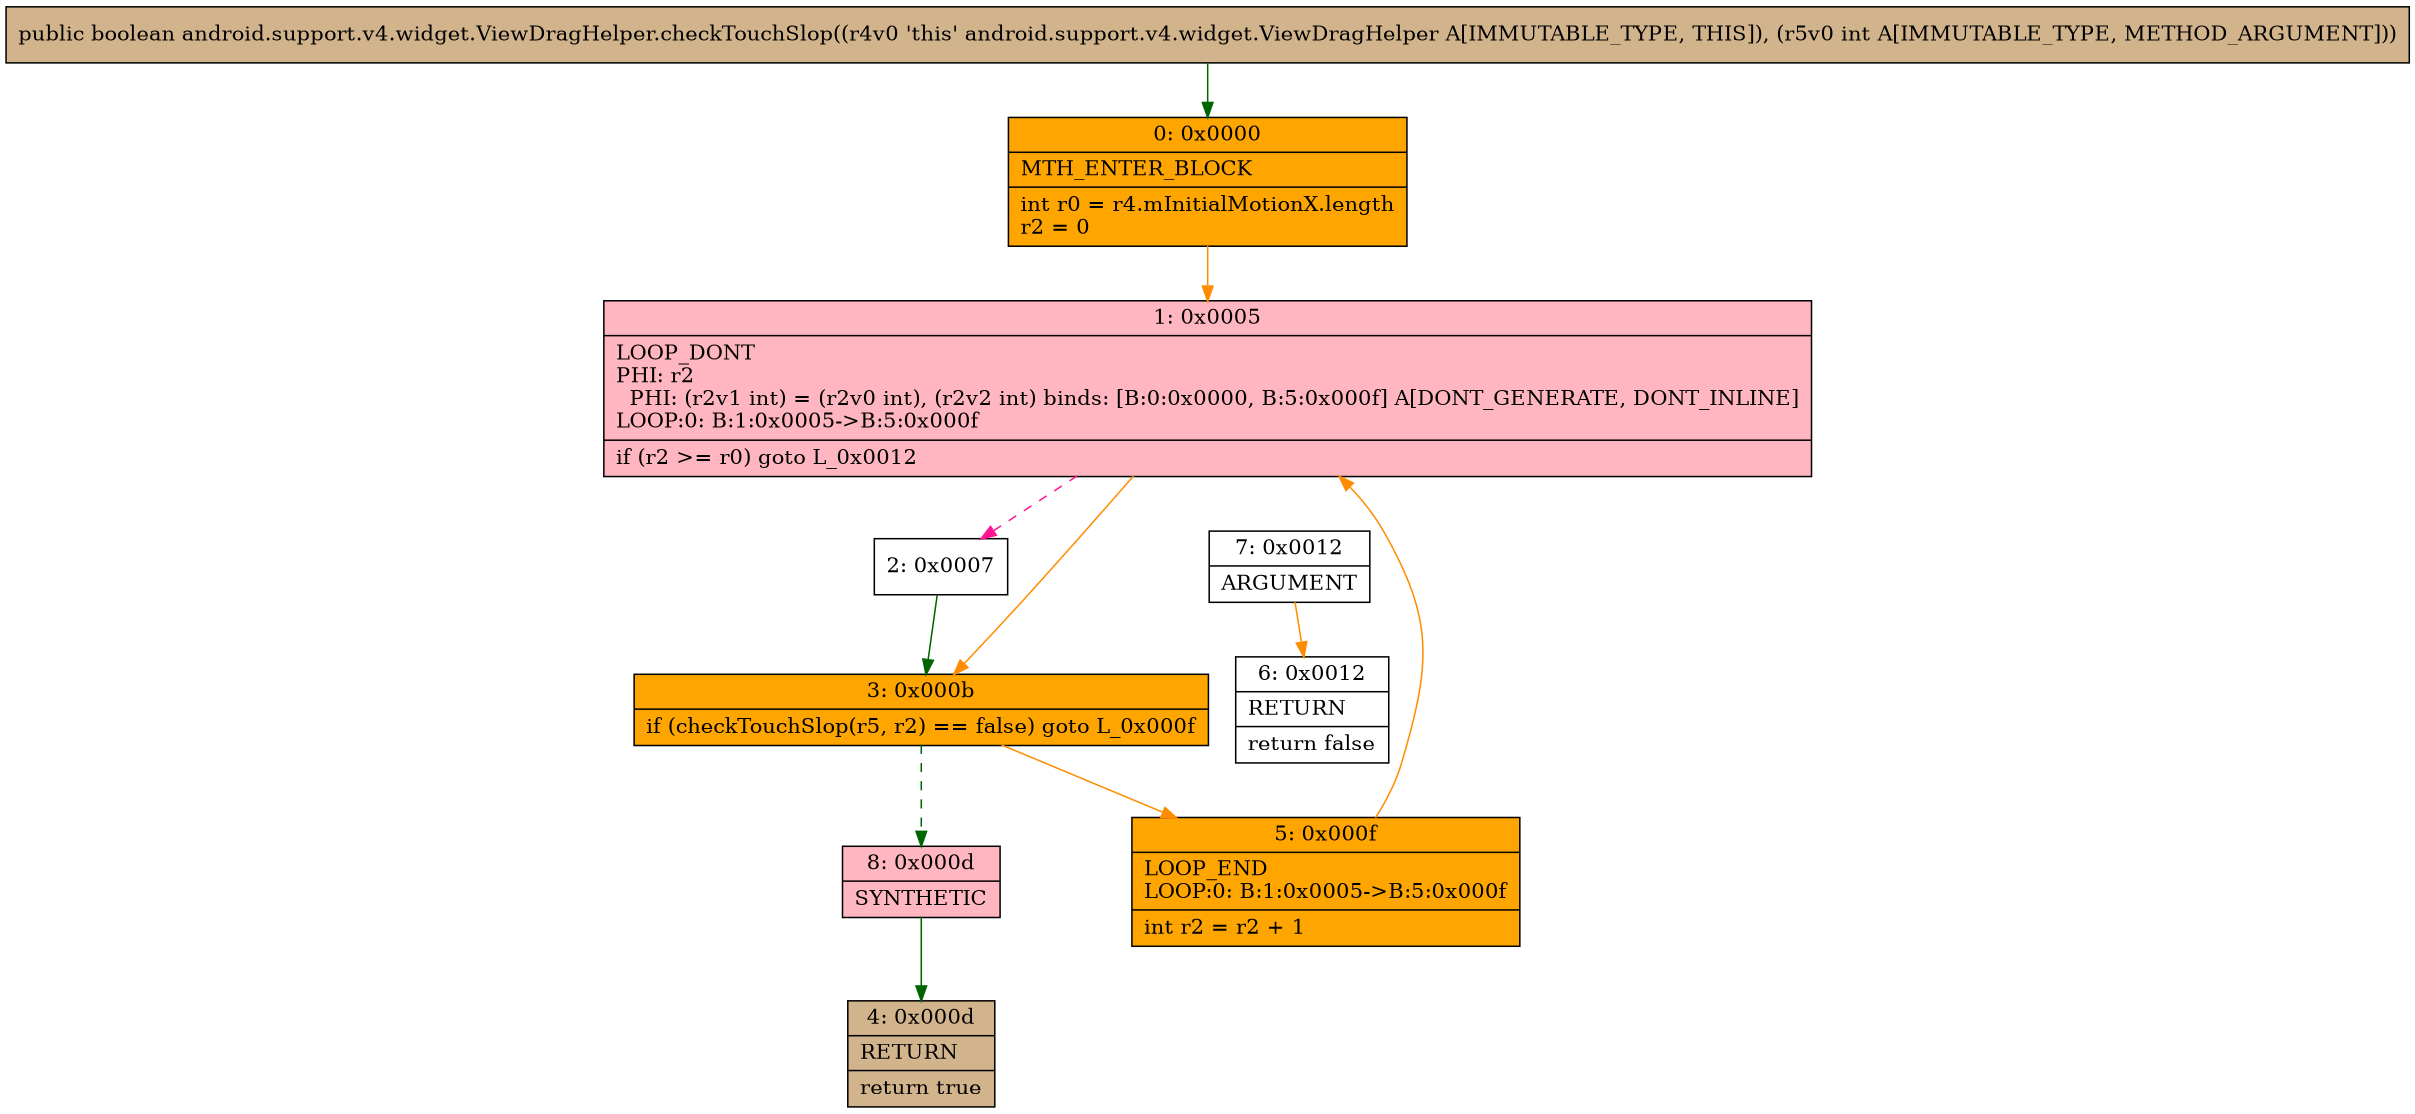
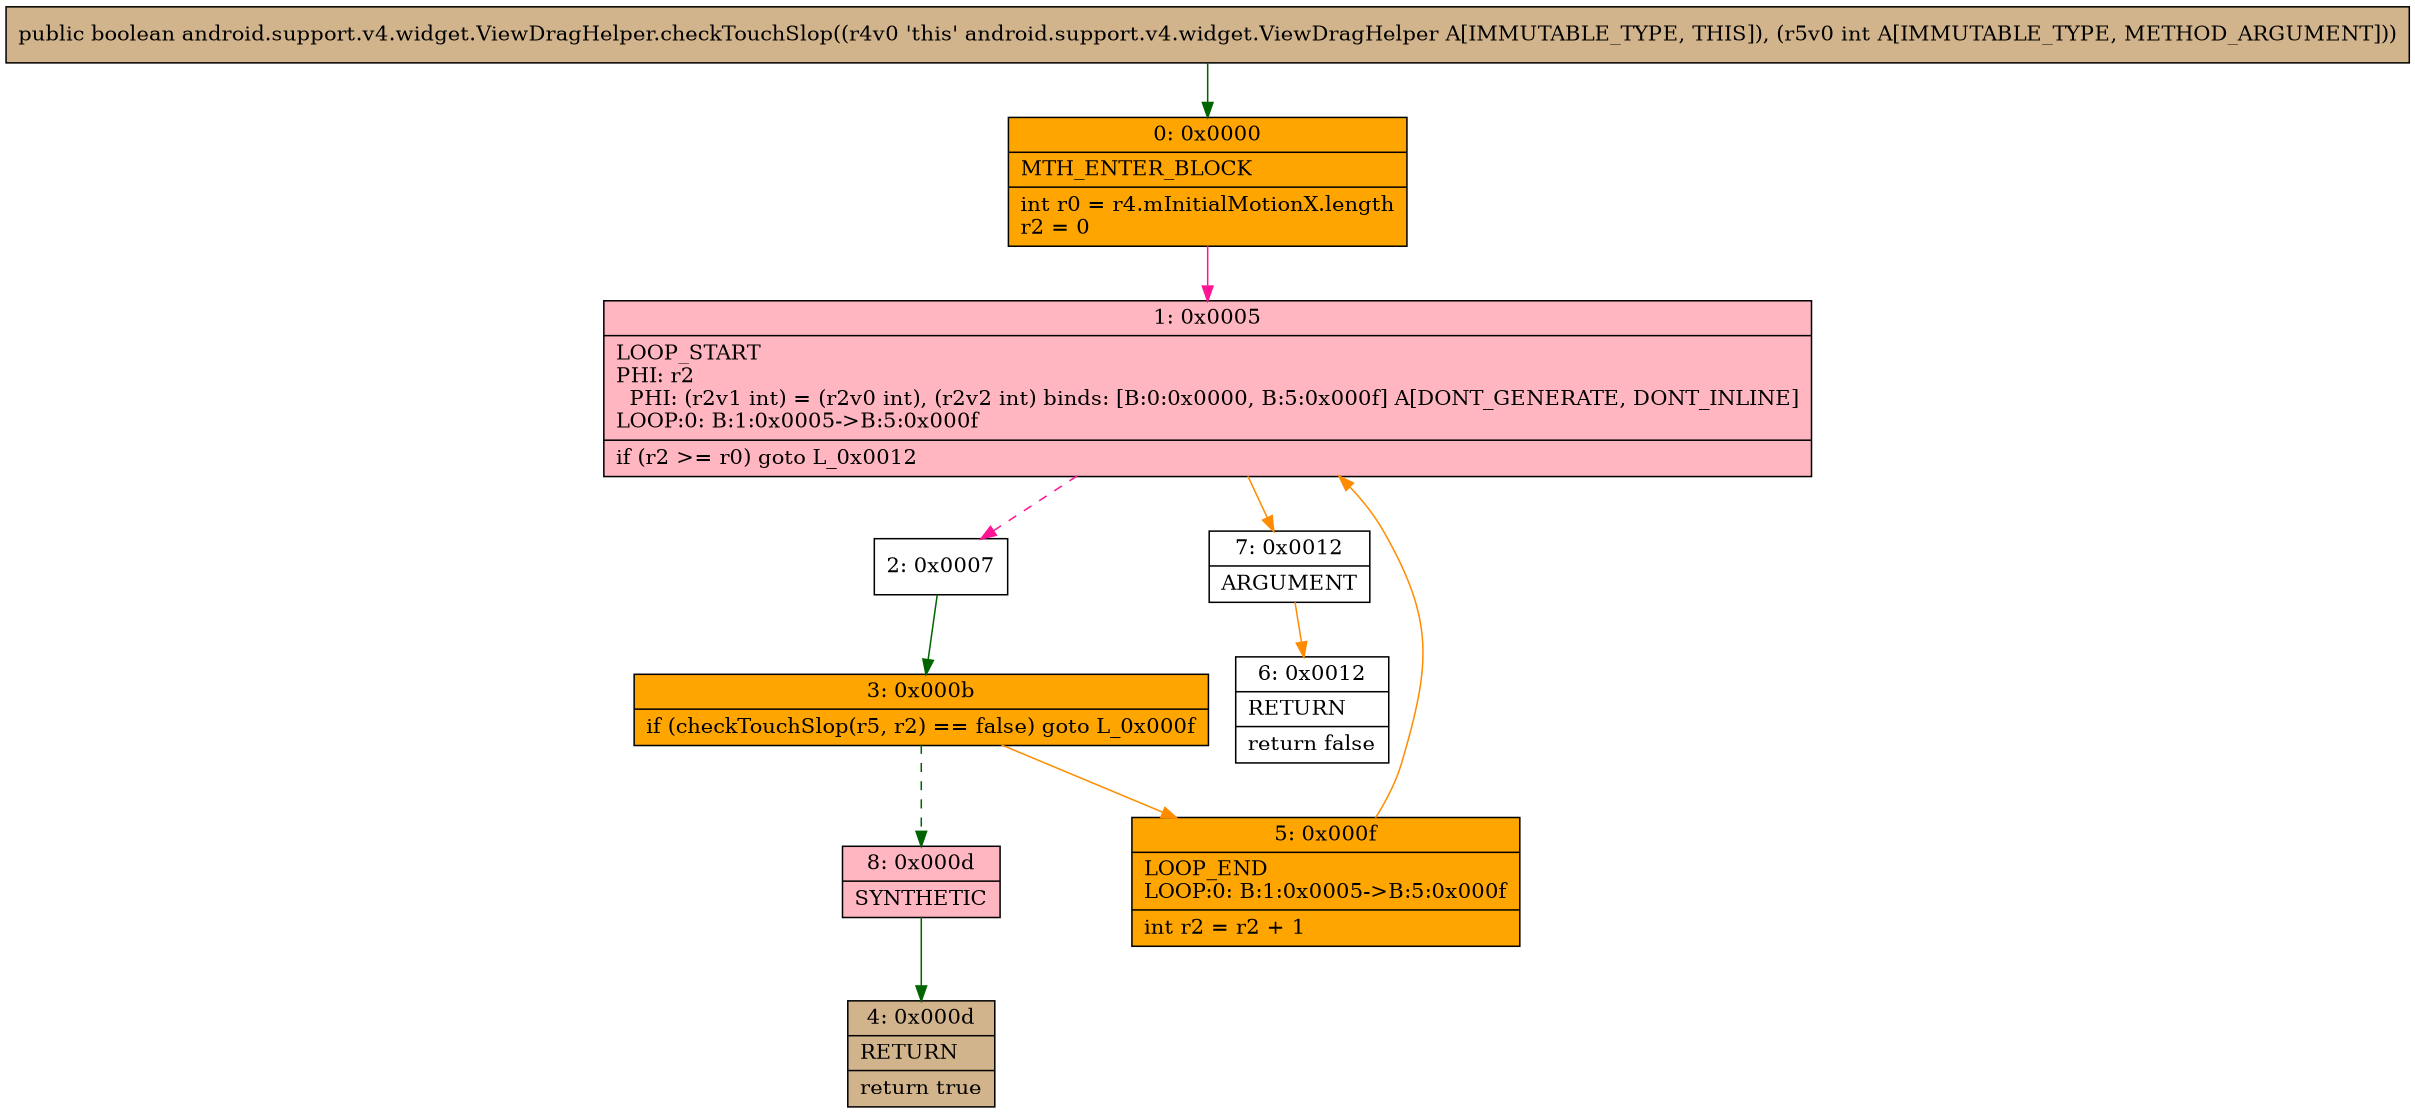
(1208, 266) -> (1208, 266)
(686, 353) -> (689, 353)
(1050, 571) -> (1258, 497)
